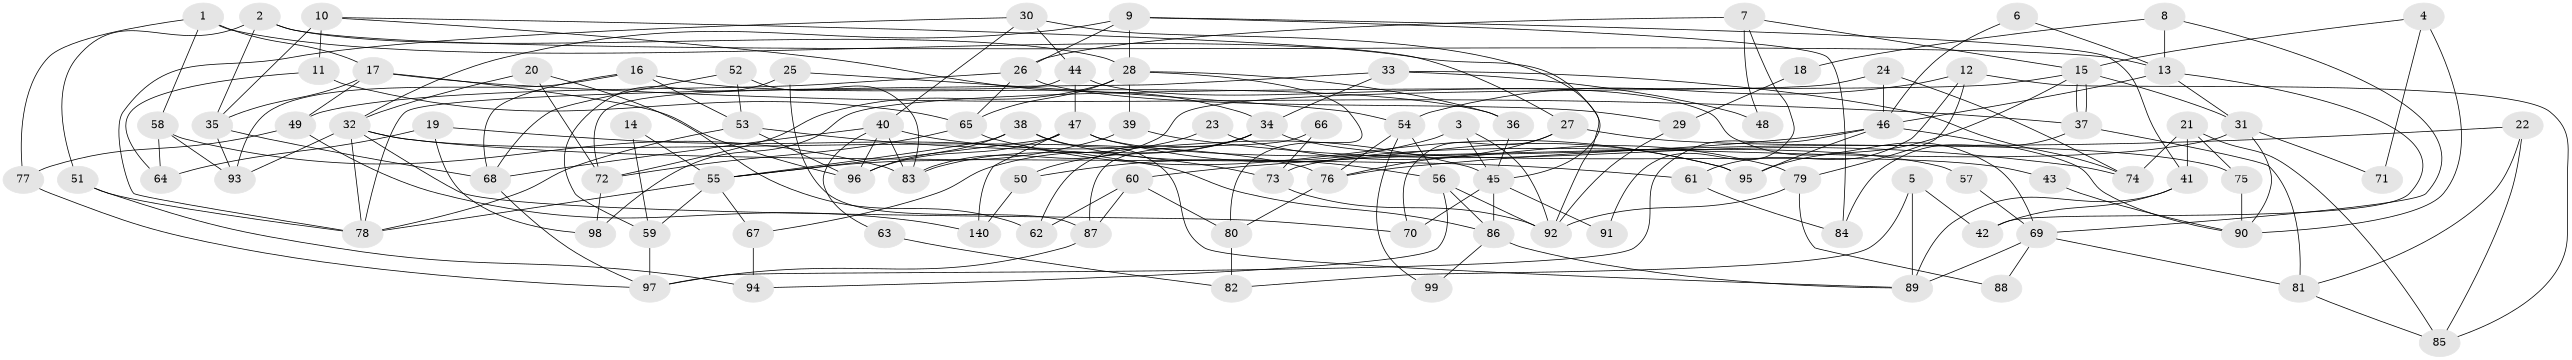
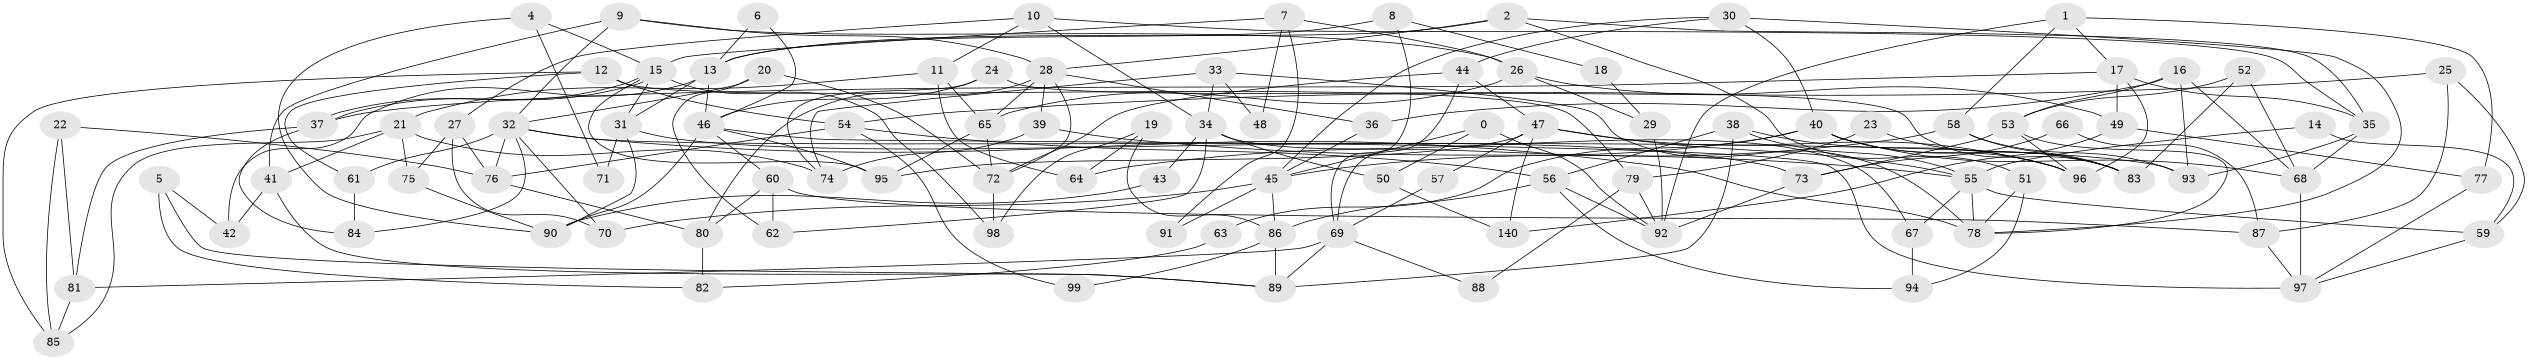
(1573, 32) -> (478, 214)
none -> (754, 87)
(1459, 125) -> (1484, 125)
